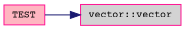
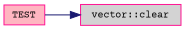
(131, 15) -> (131, 15)
